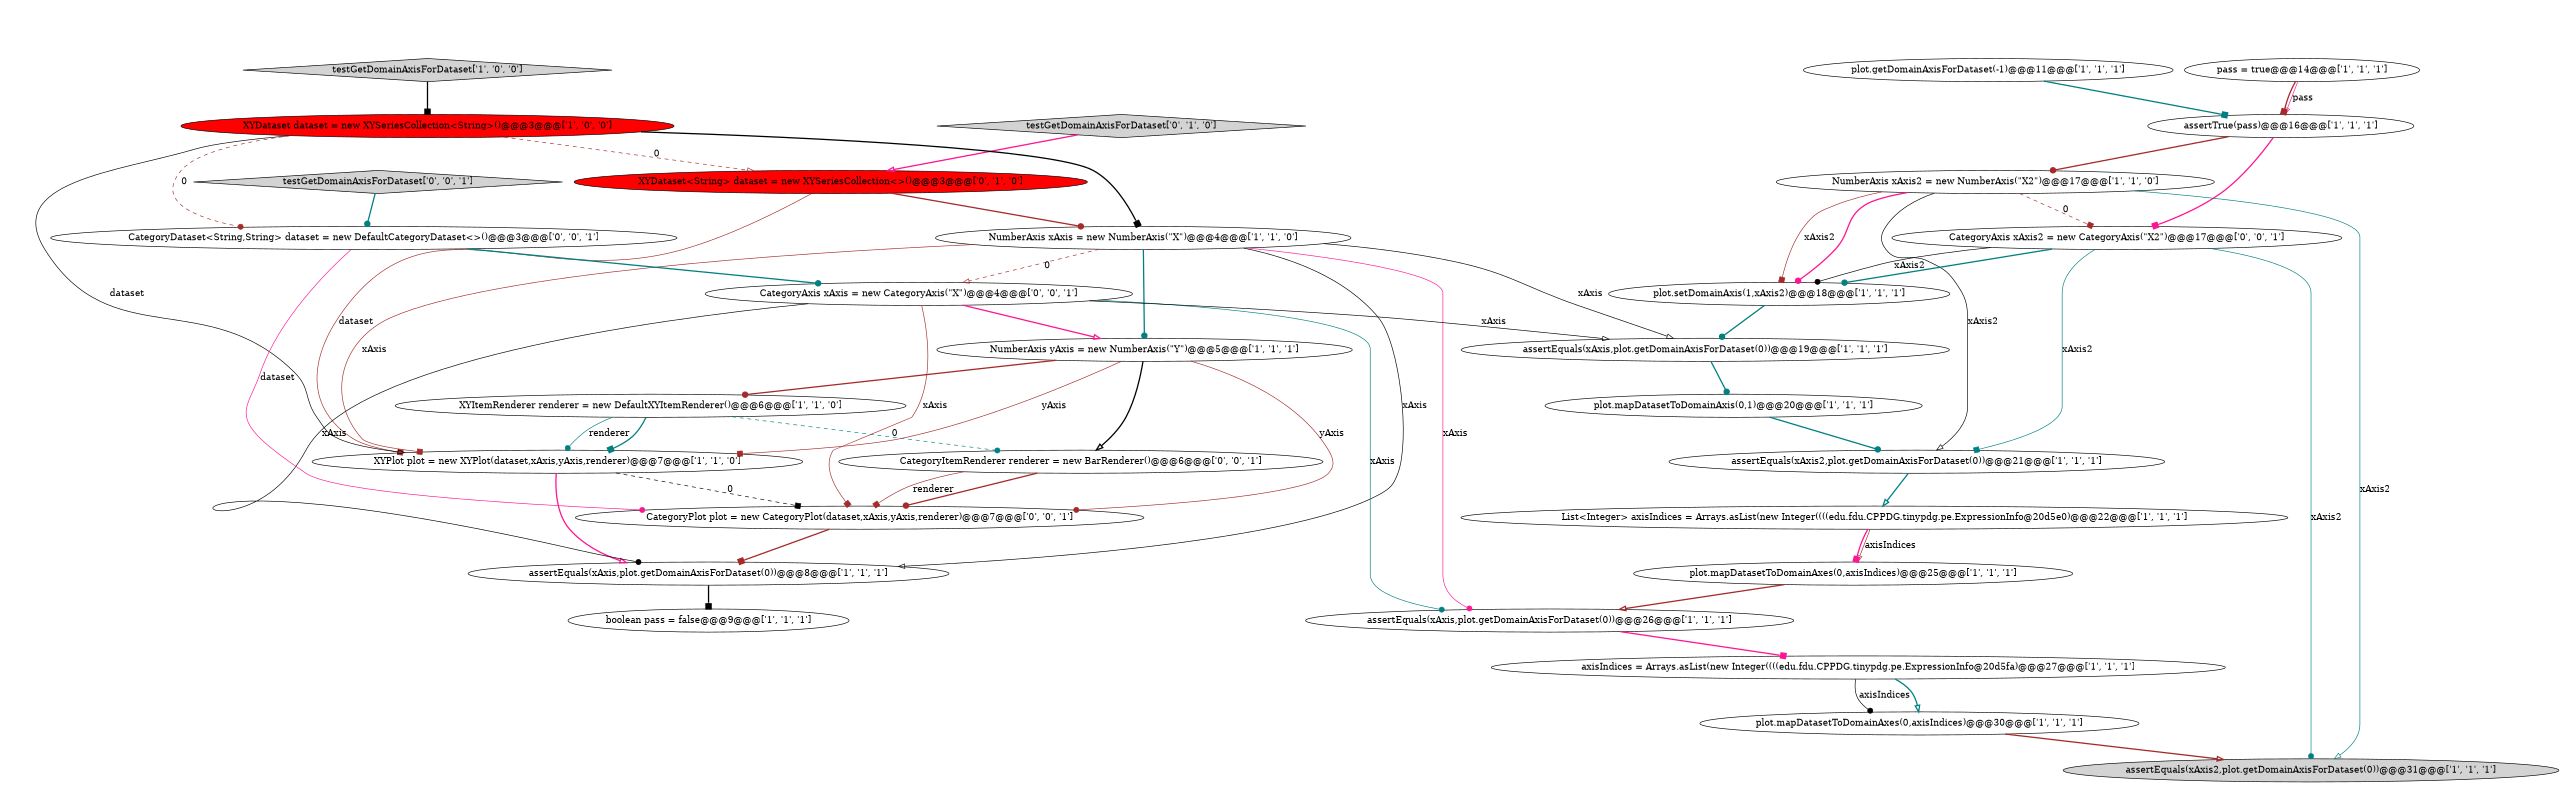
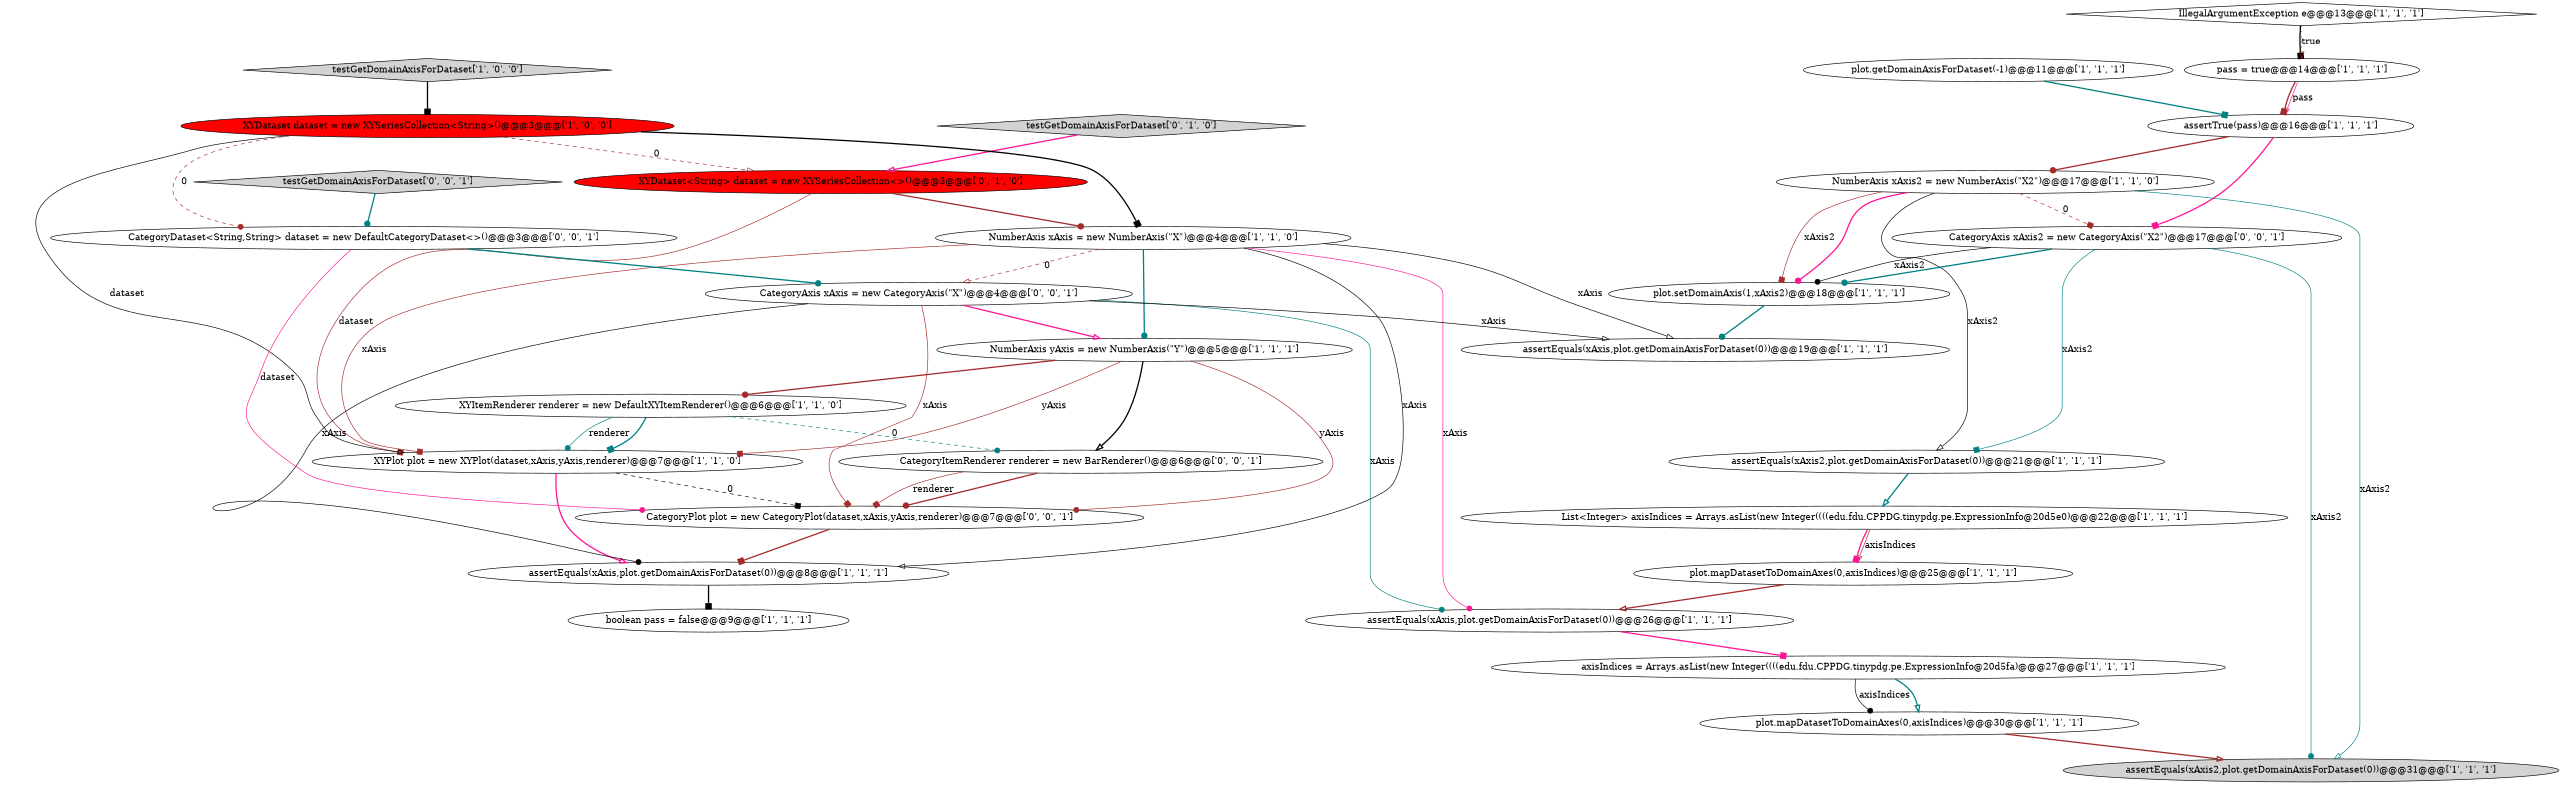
none -> (2301, 14)
(1734, 406) -> none
